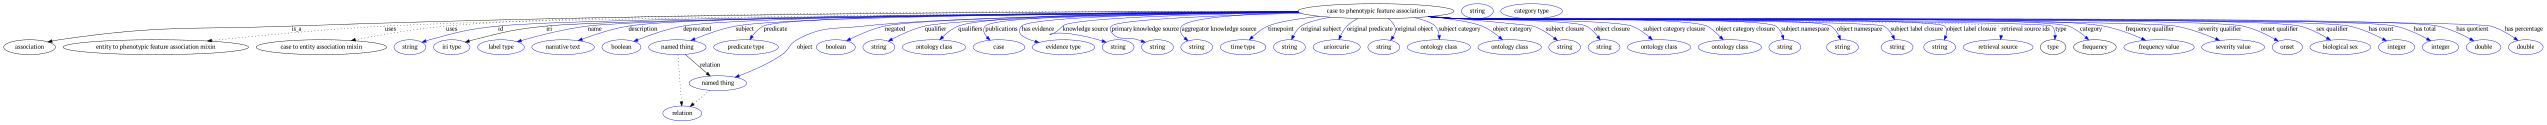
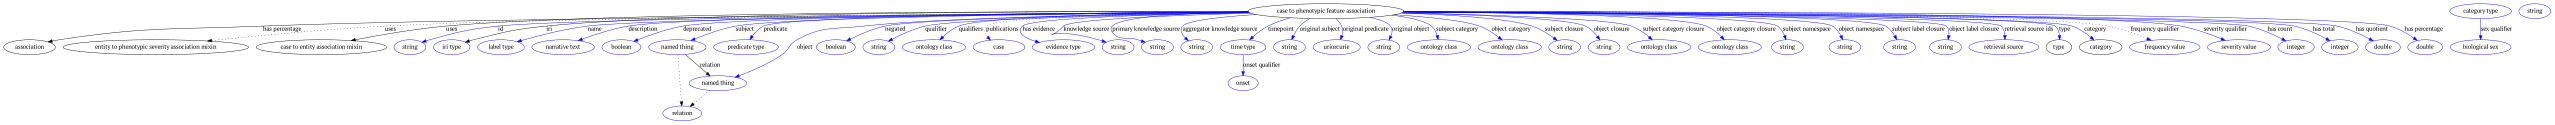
(826, 13) -> (801, 14)
(1135, 14) -> (1111, 15)
(1786, 19) -> (1777, 14)
(1879, 19) -> (2481, 27)
(1719, 20) -> (1708, 15)
(1853, 20) -> (1243, 63)
(297, 29) -> (282, 29)
(156, 47) -> (156, 47)
(2095, 47) -> (2101, 47)
